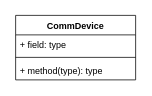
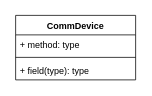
(47, 46) -> (52, 46)
(67, 71) -> (62, 71)
